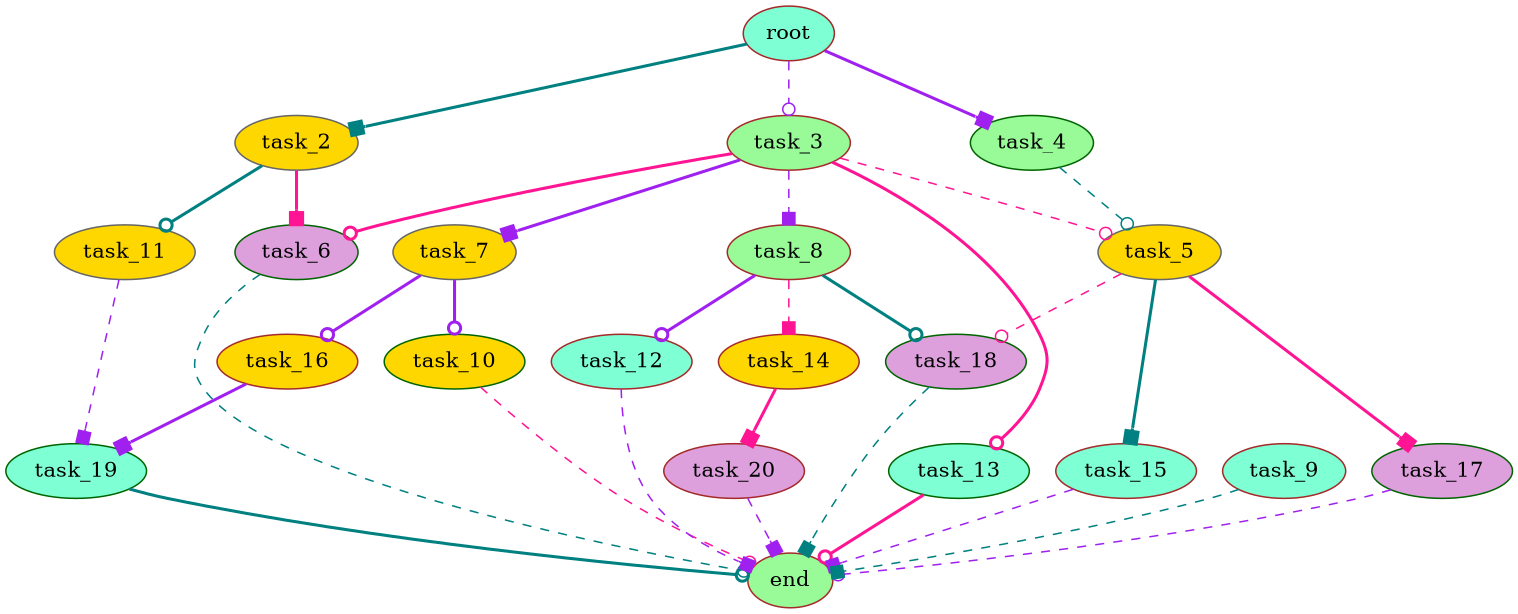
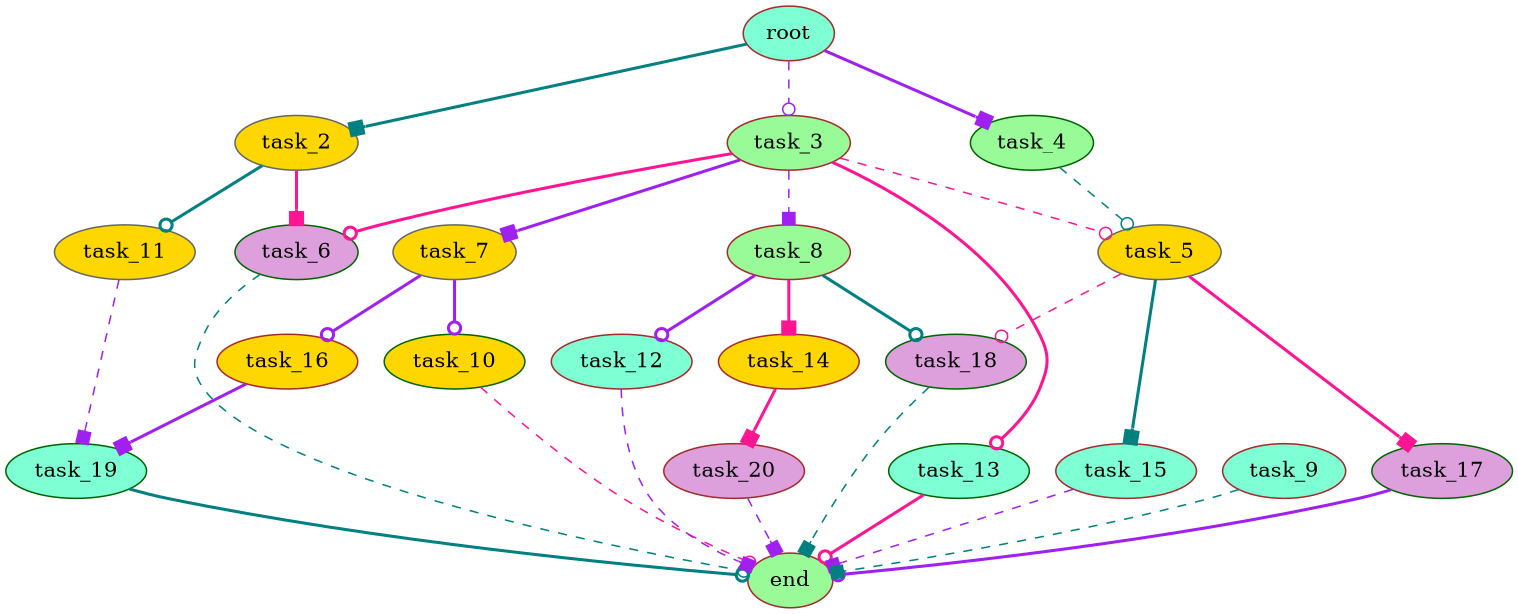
(789, 299) -> (789, 299)
(1119, 541) -> (1119, 541)
